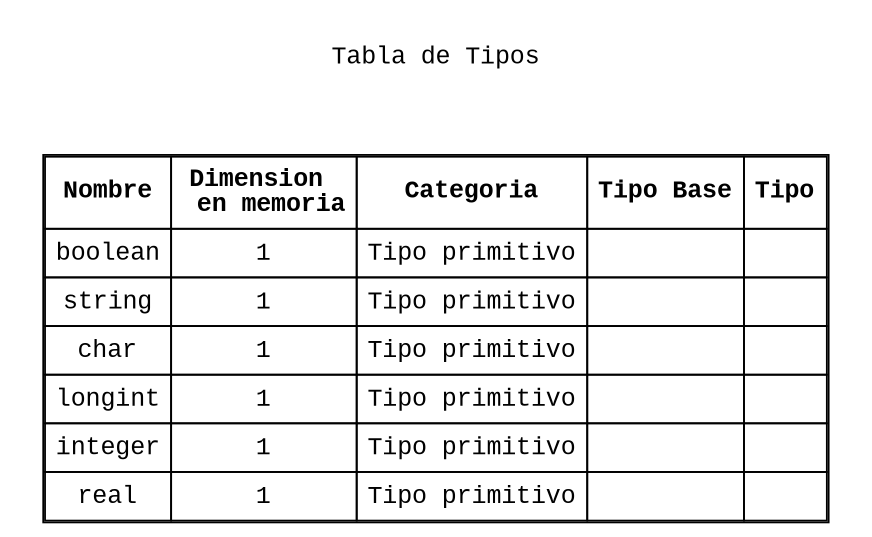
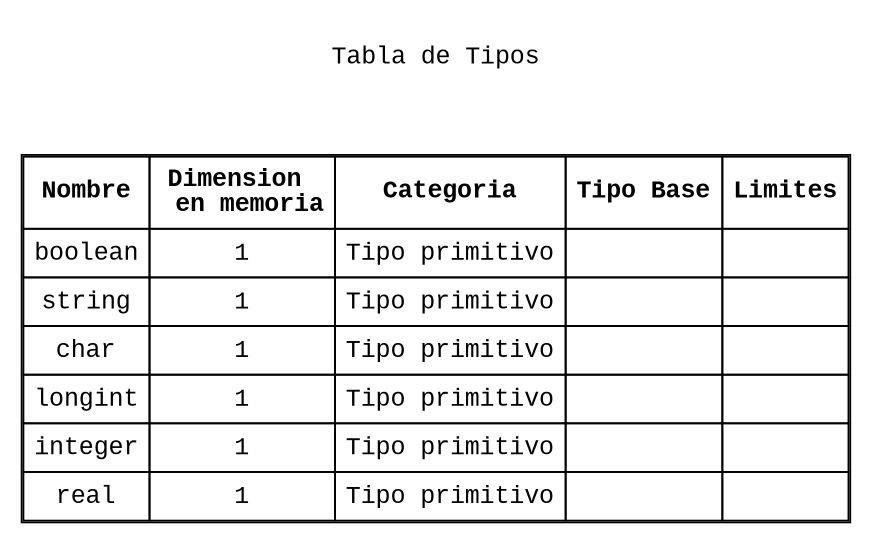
(785, 190) -> (785, 190)
